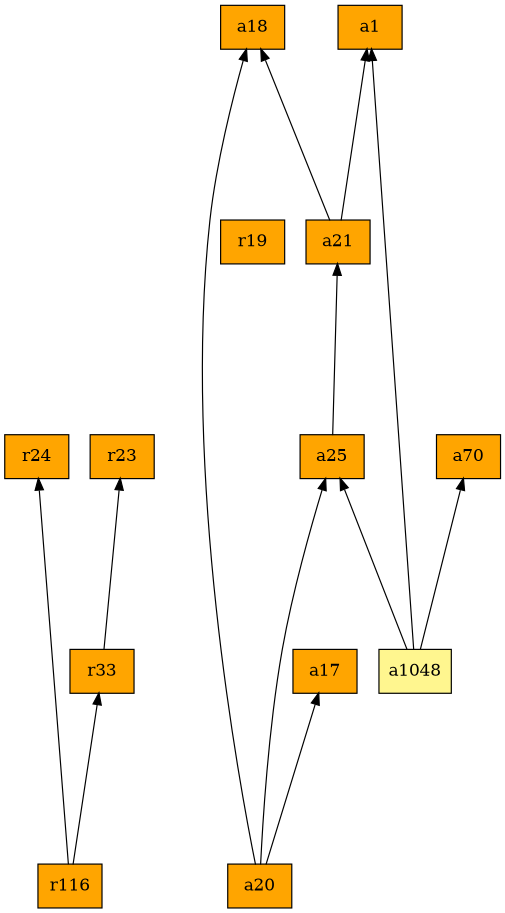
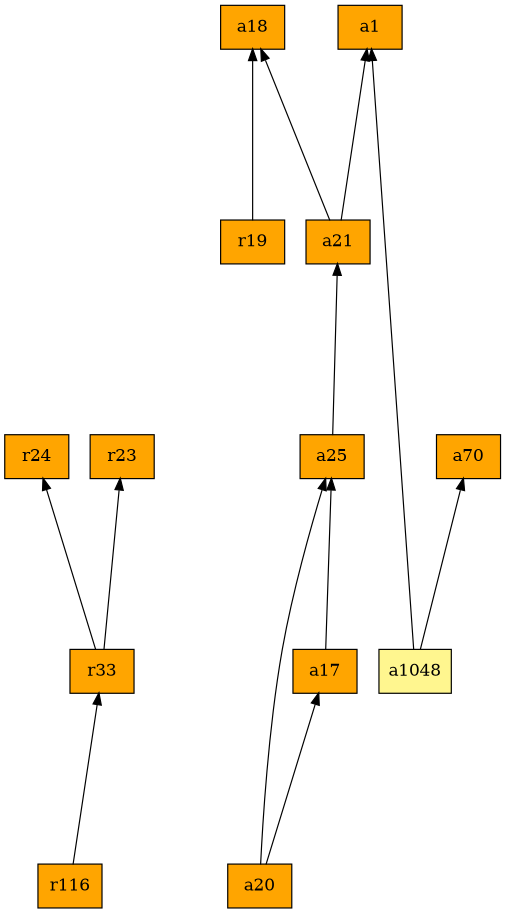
(205, 462) -> (253, 141)
(376, 570) -> (328, 570)
(54, 677) -> (71, 570)
